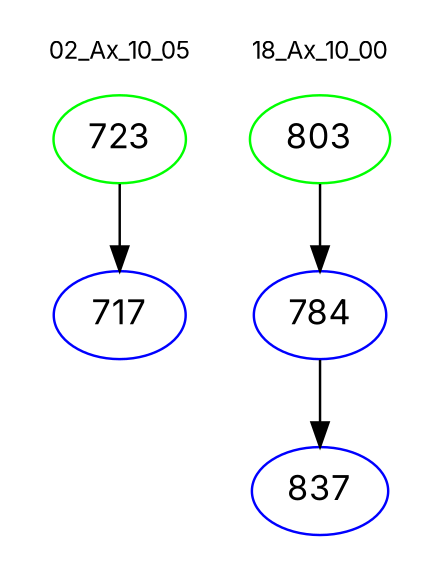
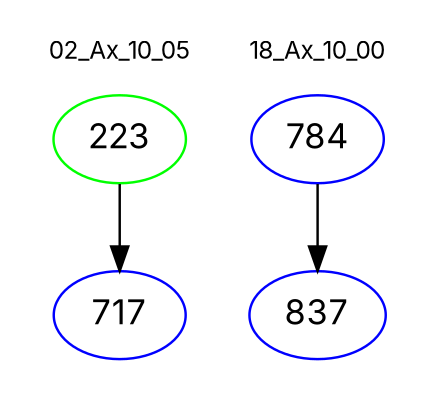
(120, 139) -> (120, 139)
(320, 139) -> none
